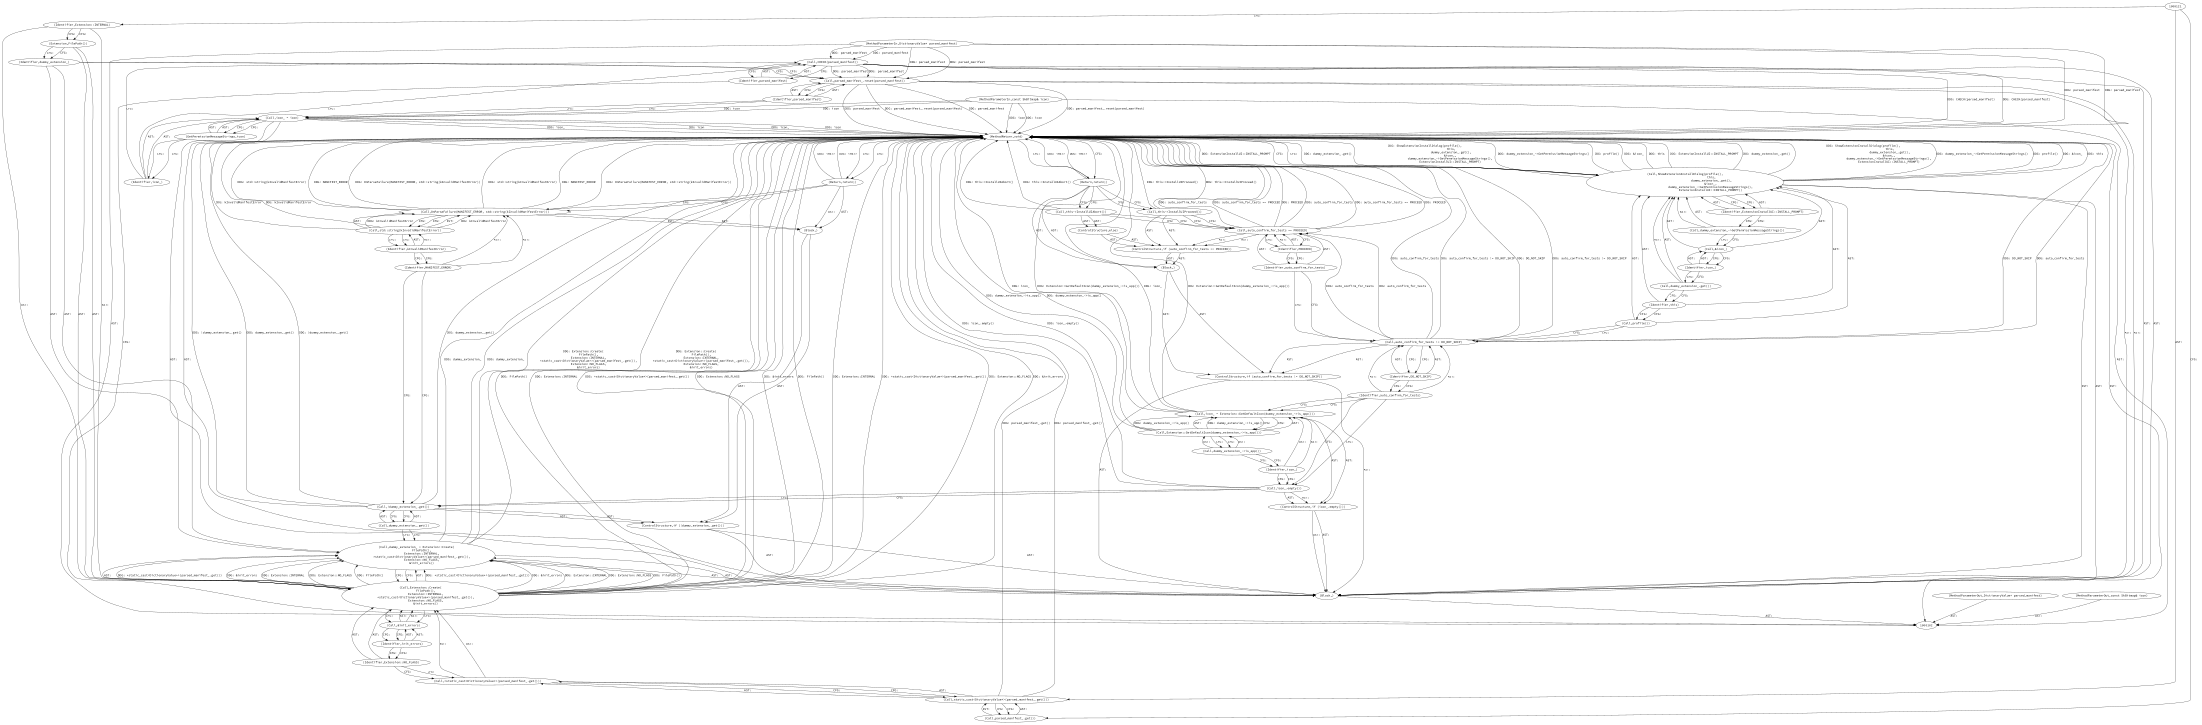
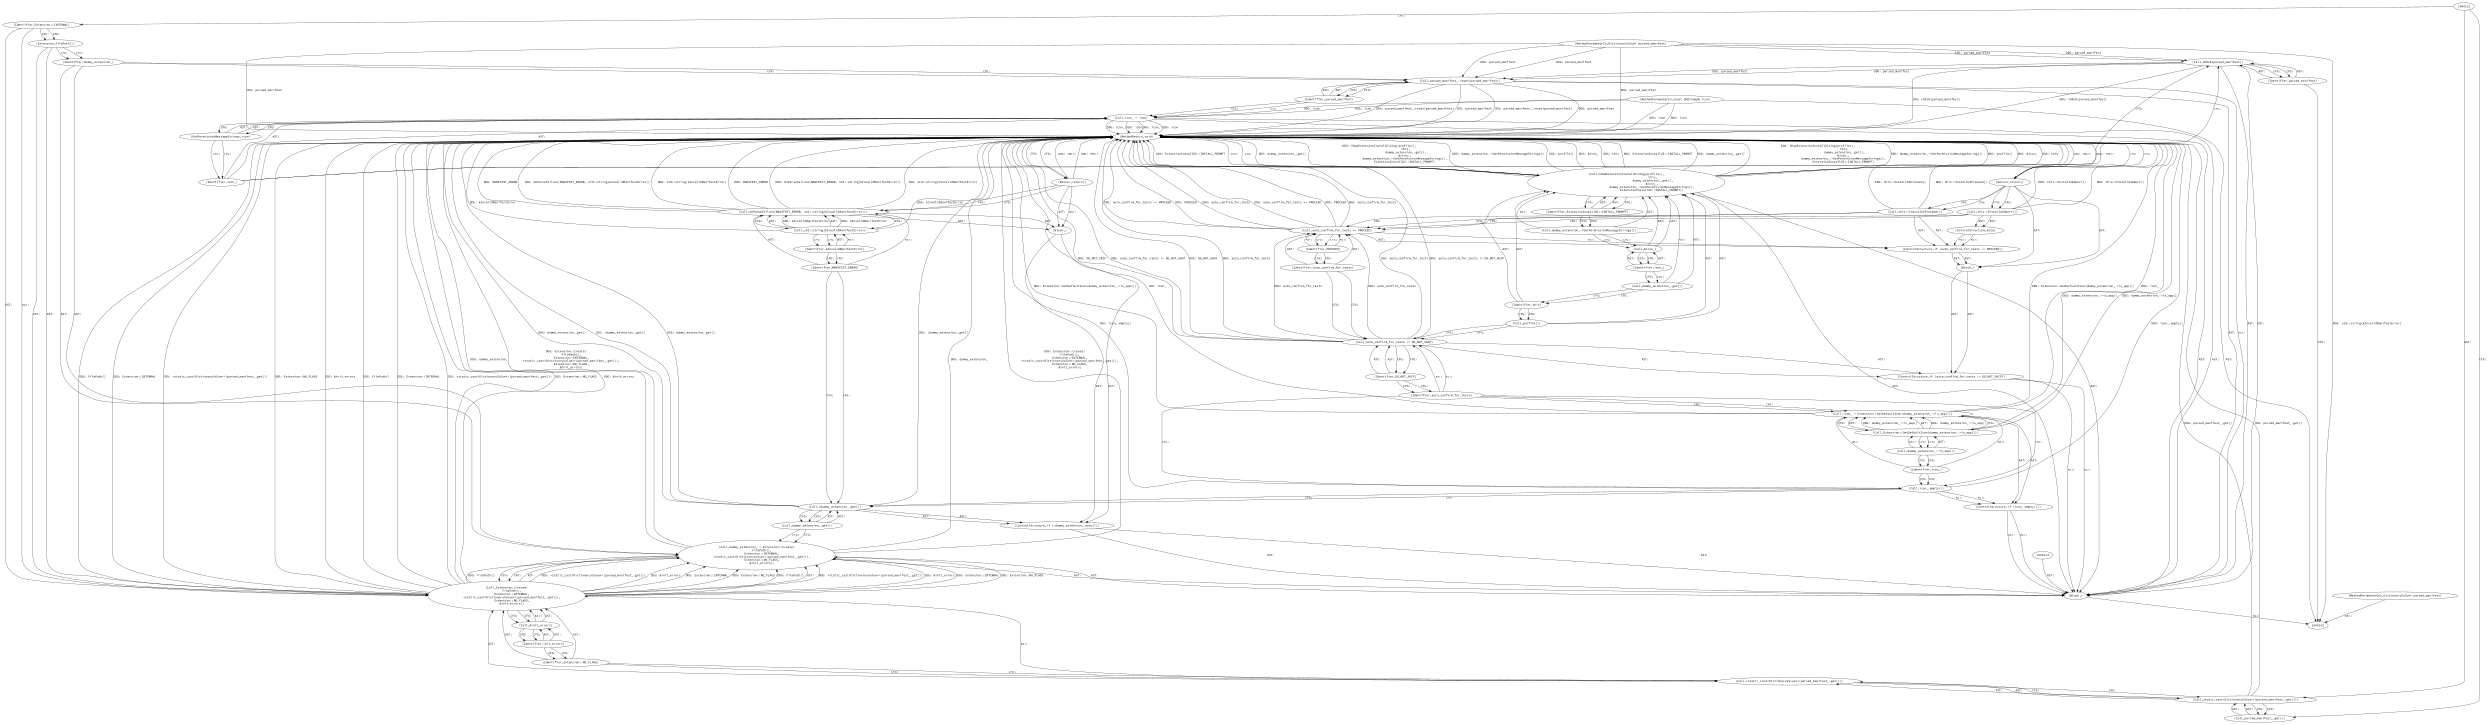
(2114, 146) -> none
(116, 324) -> (2367, 324)
(683, 526) -> (1057, 526)
none -> (2043, 555)
(2112, 596) -> none
